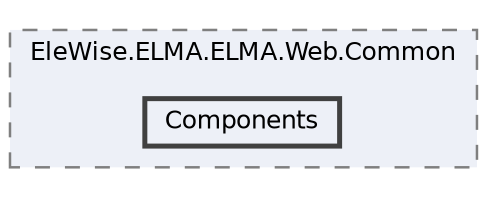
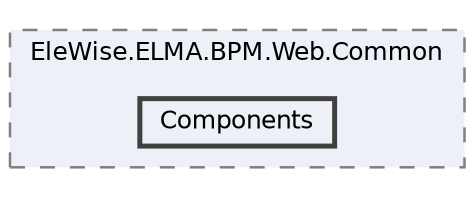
(243, 54) -> (237, 54)
